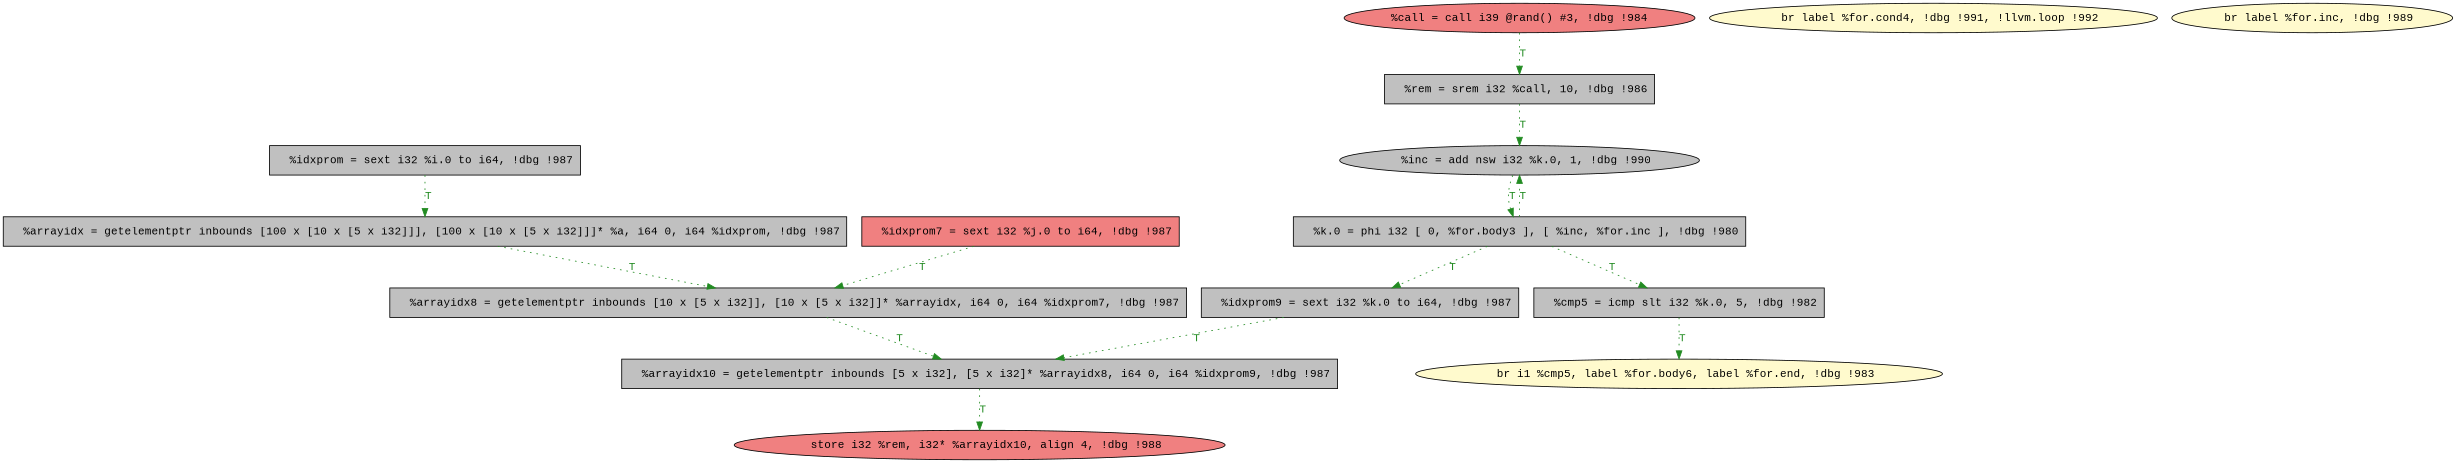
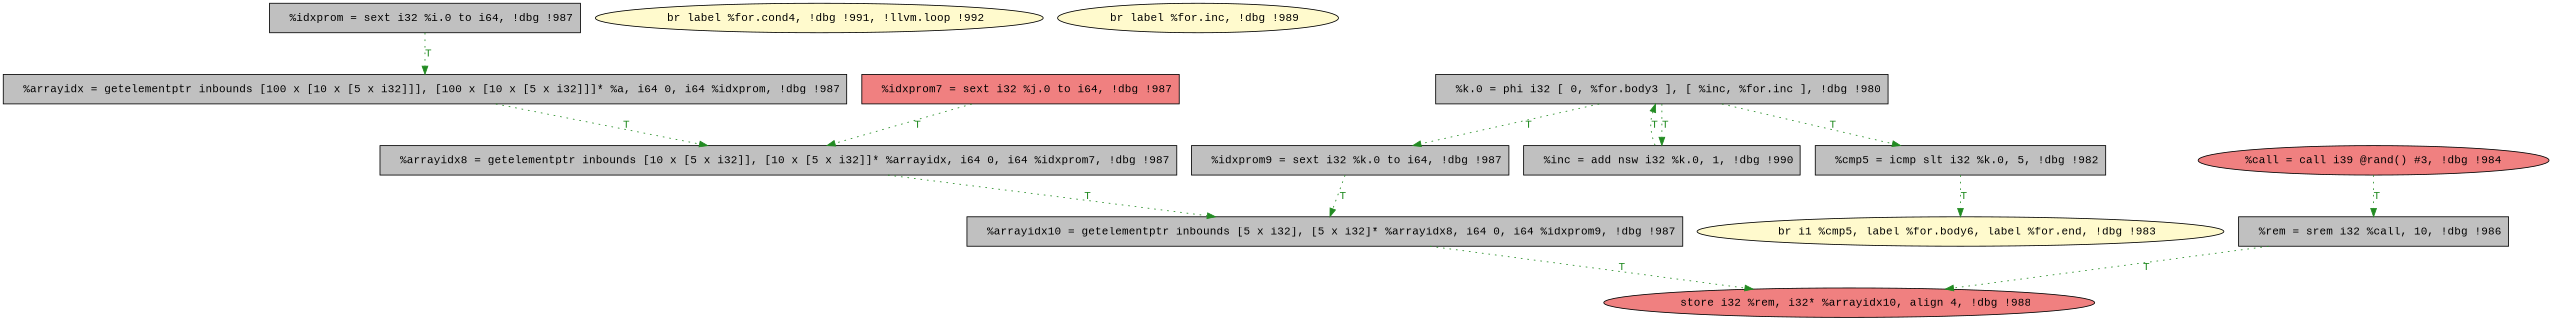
(1520, 121) -> (2111, 267)
(1520, 160) -> (1662, 160)
